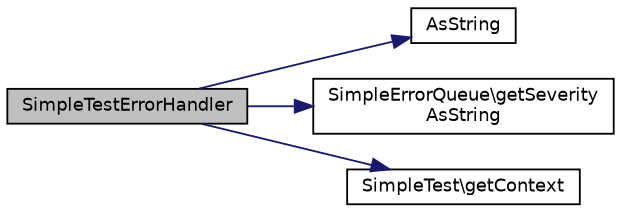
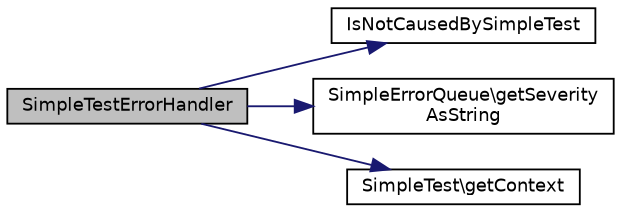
(463, 26) -> (463, 26)
